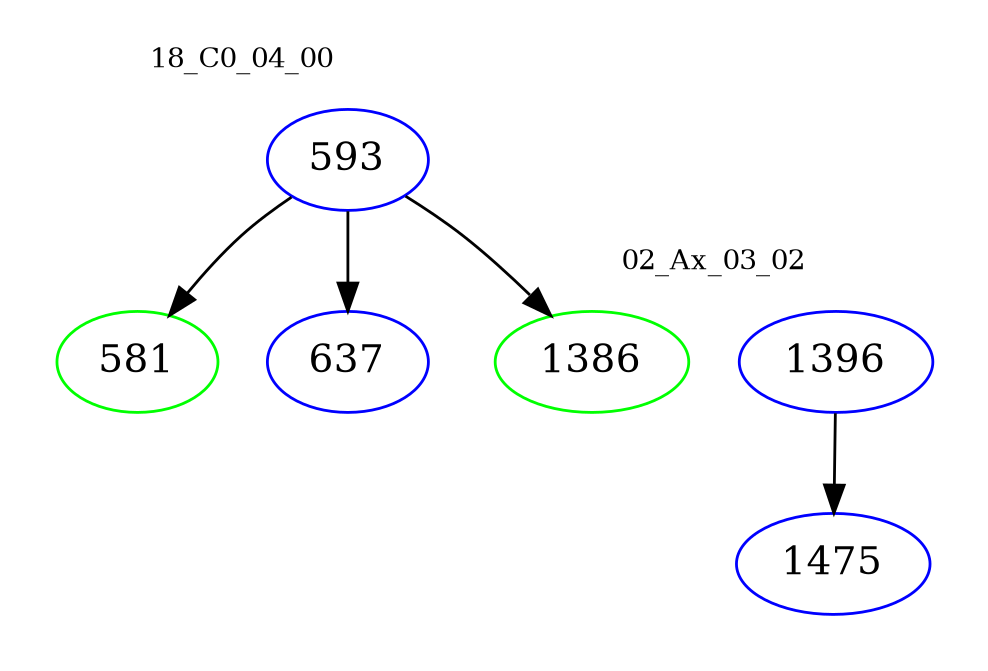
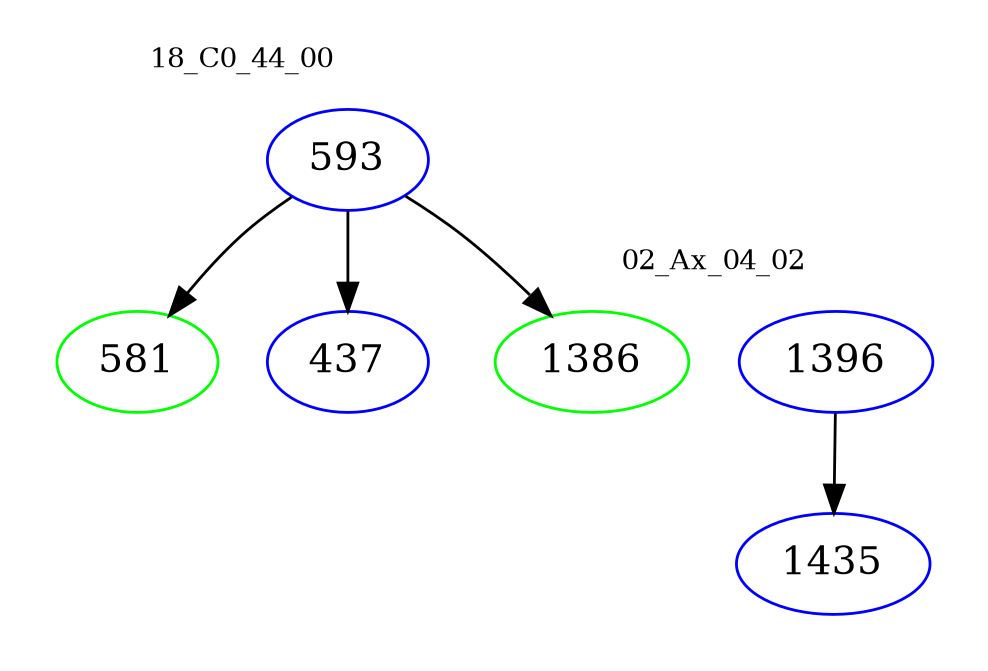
(243, 60) -> (243, 60)
(714, 262) -> (714, 262)
(348, 362) -> (348, 362)
(833, 564) -> (833, 564)
